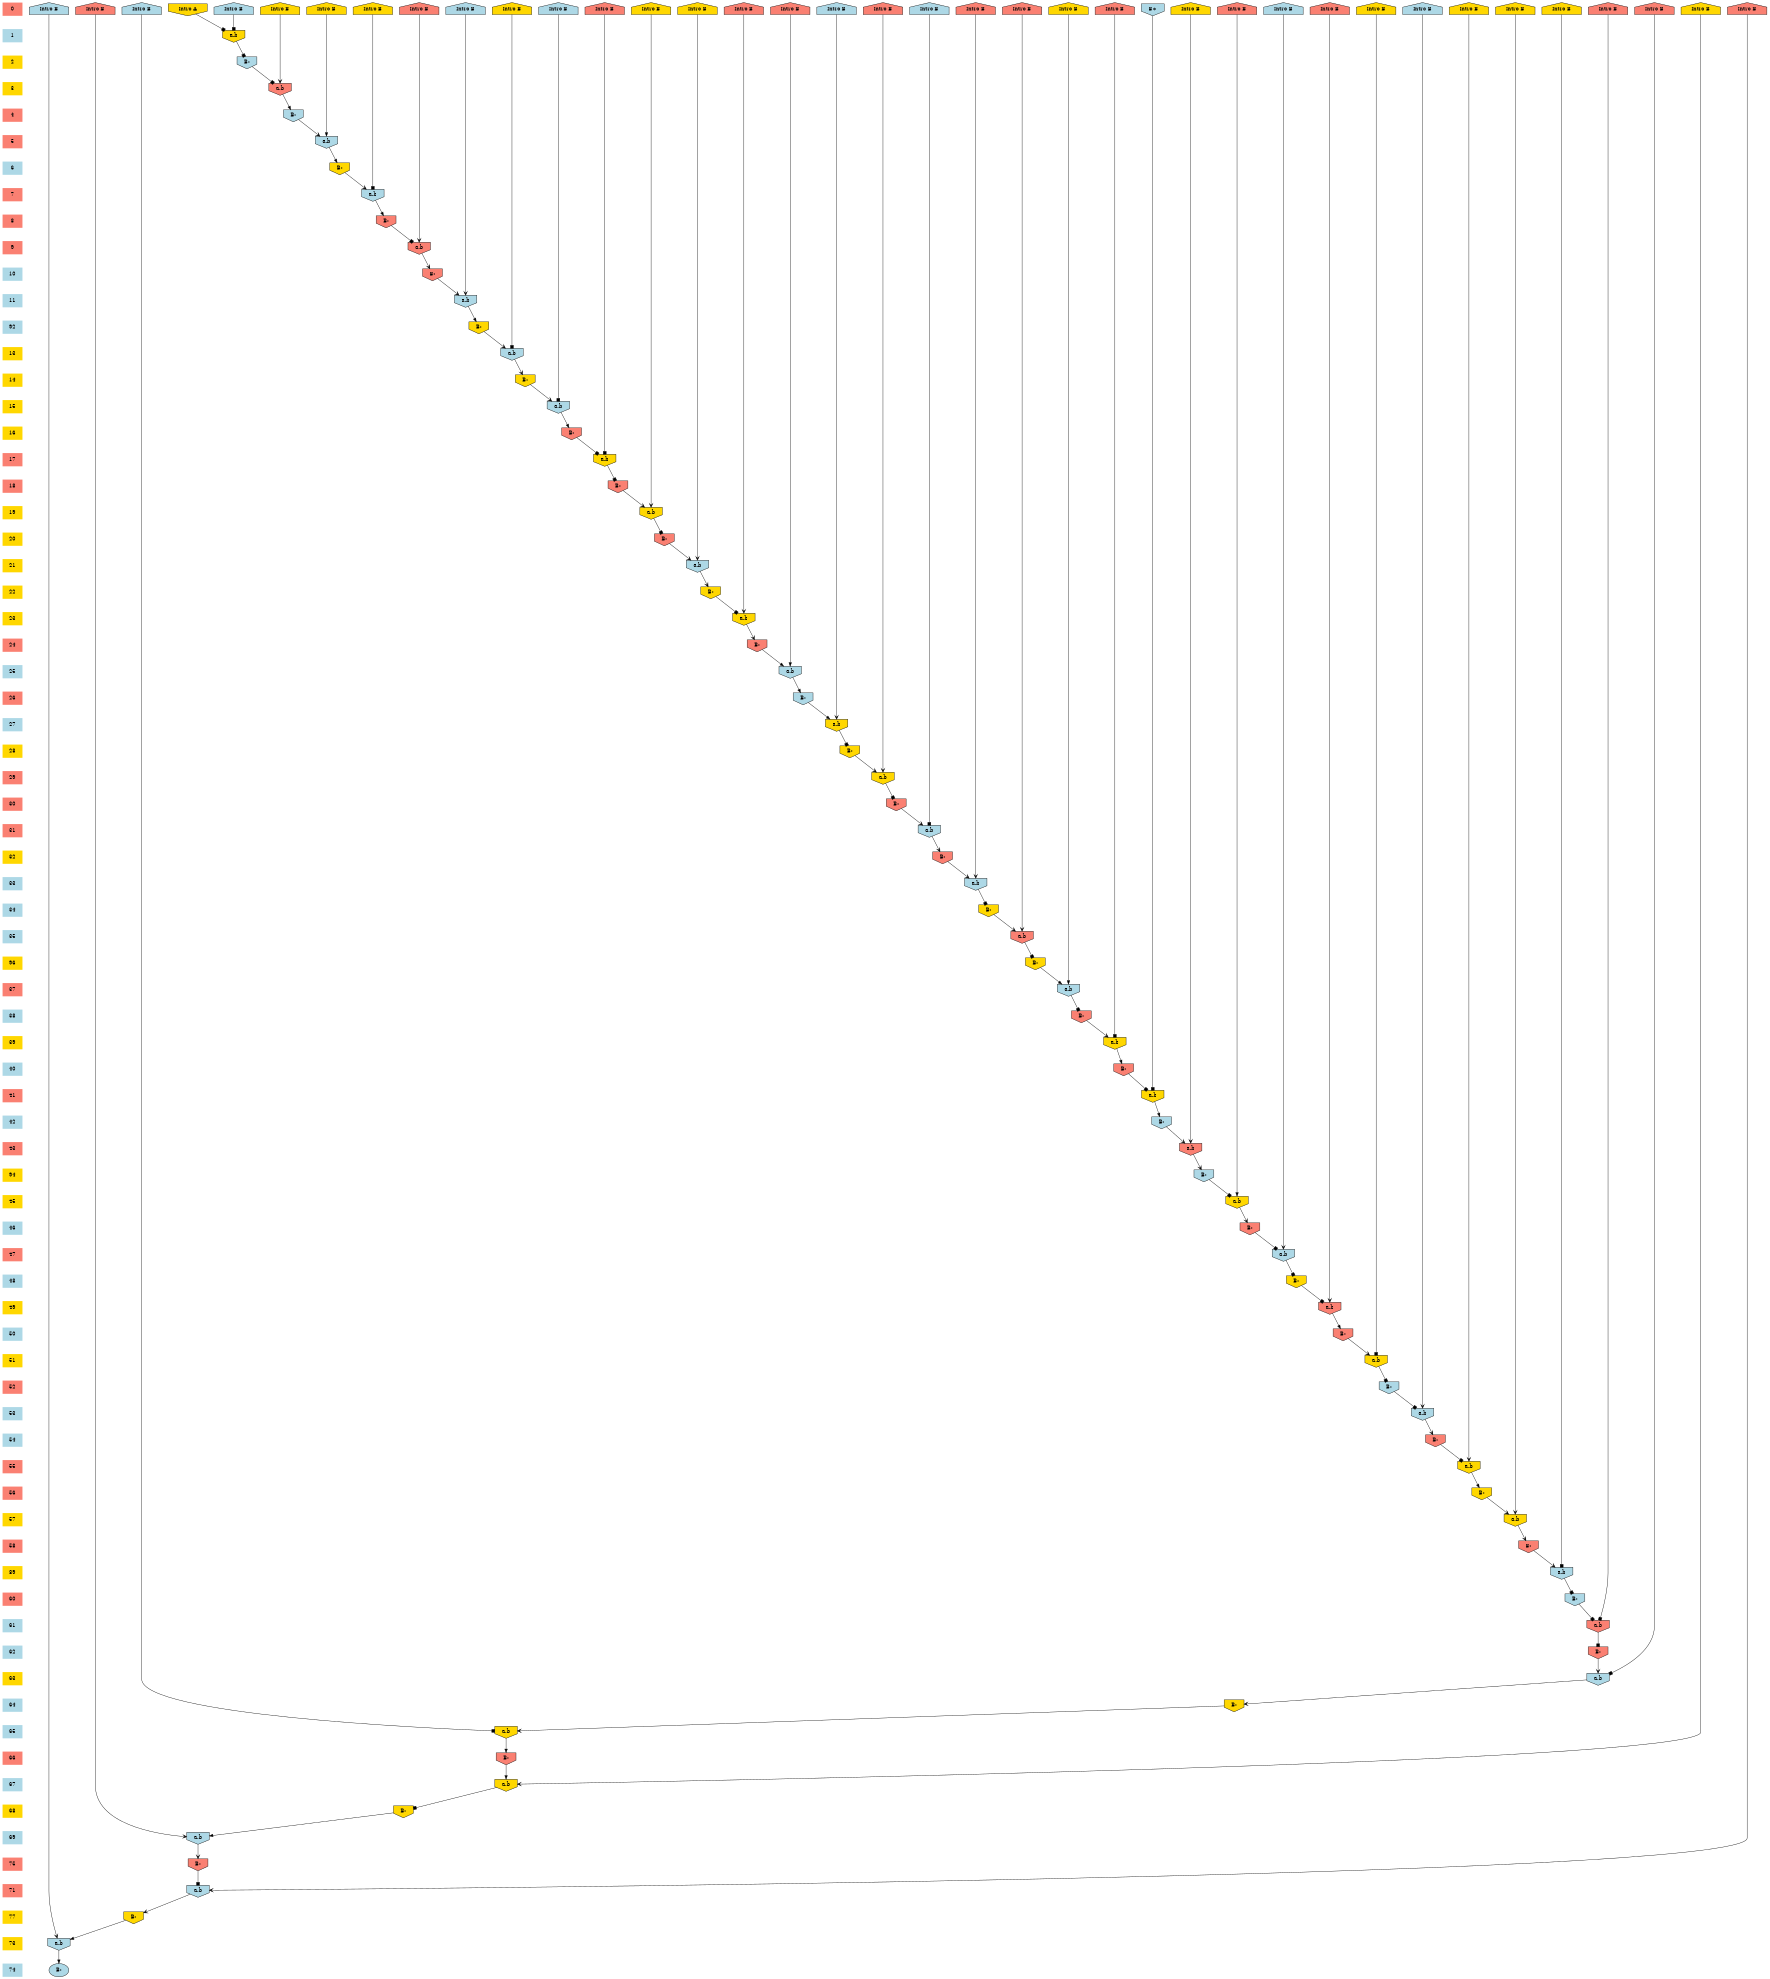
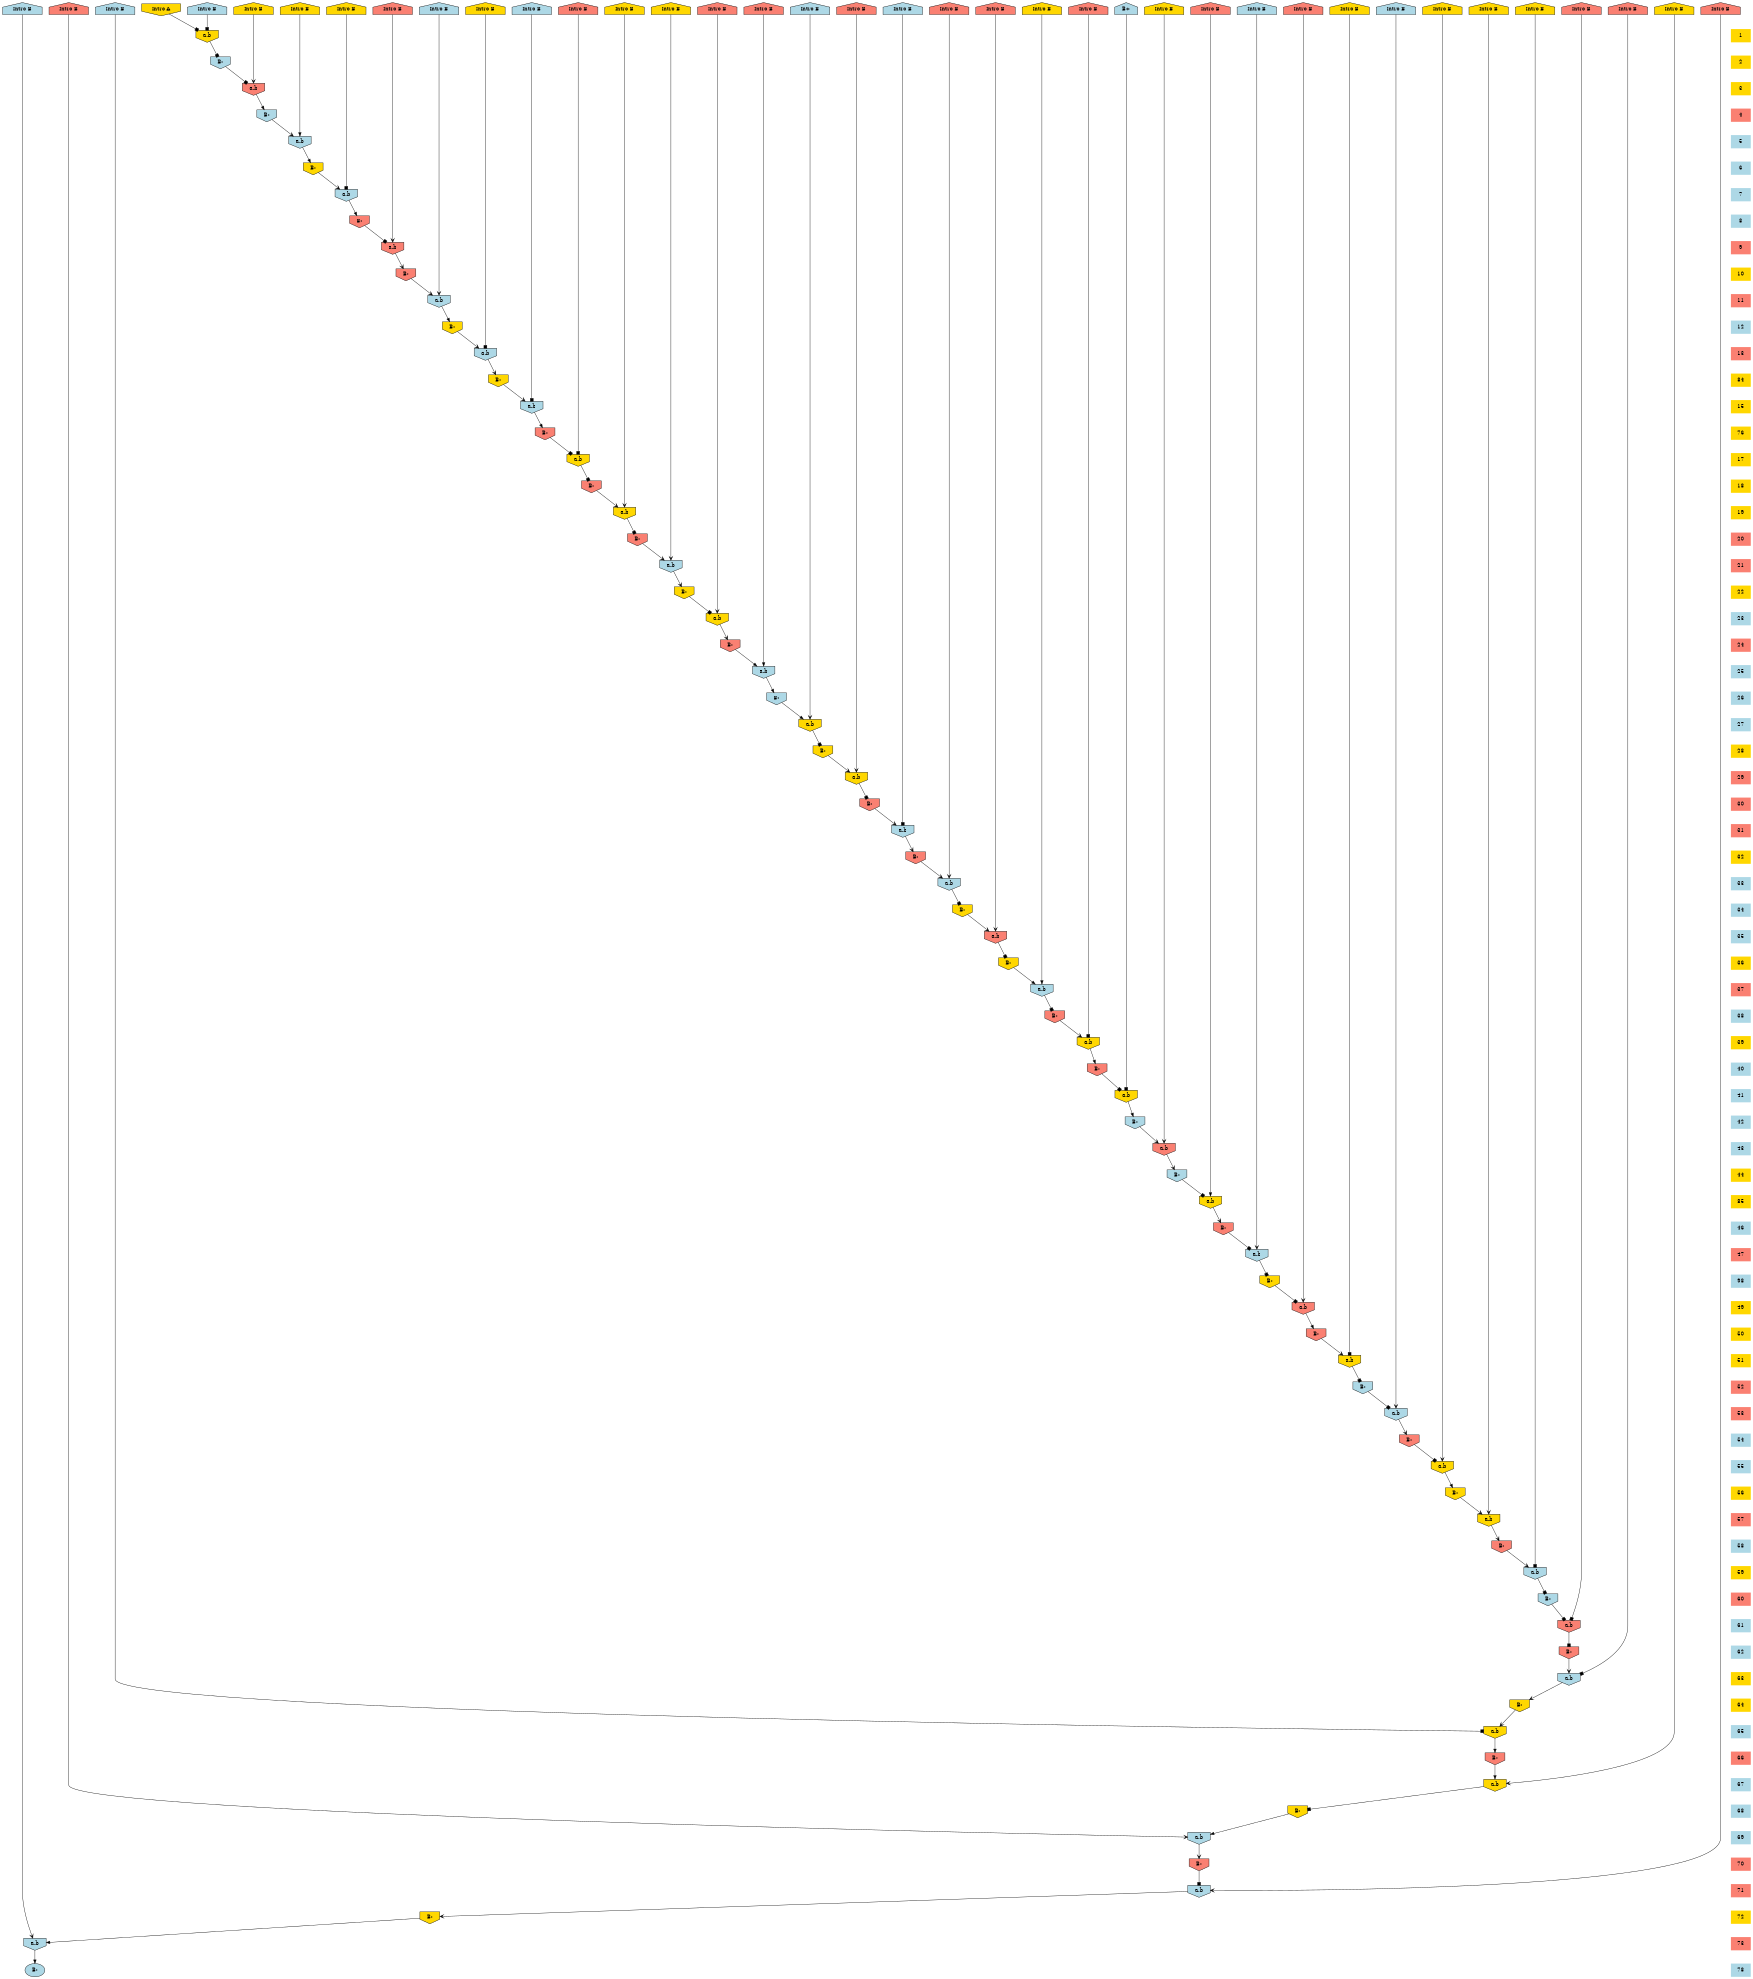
(13, 9) -> none
(1153, 9) -> (1126, 9)
(13, 36) -> (1741, 36)
(13, 142) -> (1741, 142)
(13, 195) -> (1741, 195)
(13, 221) -> (1741, 221)
(13, 274) -> (1741, 274)
(13, 301) -> (1741, 301)
(13, 327) -> (1741, 327)
(13, 354) -> (1741, 354)
(13, 380) -> (1741, 380)
(13, 433) -> (1741, 433)
(13, 460) -> (1741, 460)
(13, 486) -> (1741, 486)
(13, 539) -> (1741, 539)
(13, 566) -> (1741, 566)
(13, 619) -> (1741, 619)
(13, 698) -> (1741, 698)
(13, 963) -> (1741, 963)
(13, 1096) -> (1741, 1096)
(13, 1149) -> (1741, 1149)
(13, 1175) -> (1741, 1175)
(13, 1202) -> (1741, 1202)
(13, 1281) -> (1741, 1281)
(13, 1334) -> (1741, 1334)
(13, 1414) -> (1741, 1414)
(13, 1467) -> (1741, 1467)
(13, 1493) -> (1741, 1493)
(13, 1520) -> (1741, 1520)
(13, 1546) -> (1741, 1546)
(13, 1573) -> (1741, 1573)
(13, 1705) -> (1741, 1705)
(13, 1811) -> (1741, 1811)
(13, 1864) -> (1741, 1864)
(13, 1917) -> (1741, 1917)
(13, 1944) -> (1741, 1944)
(13, 1970) -> (1741, 1970)
